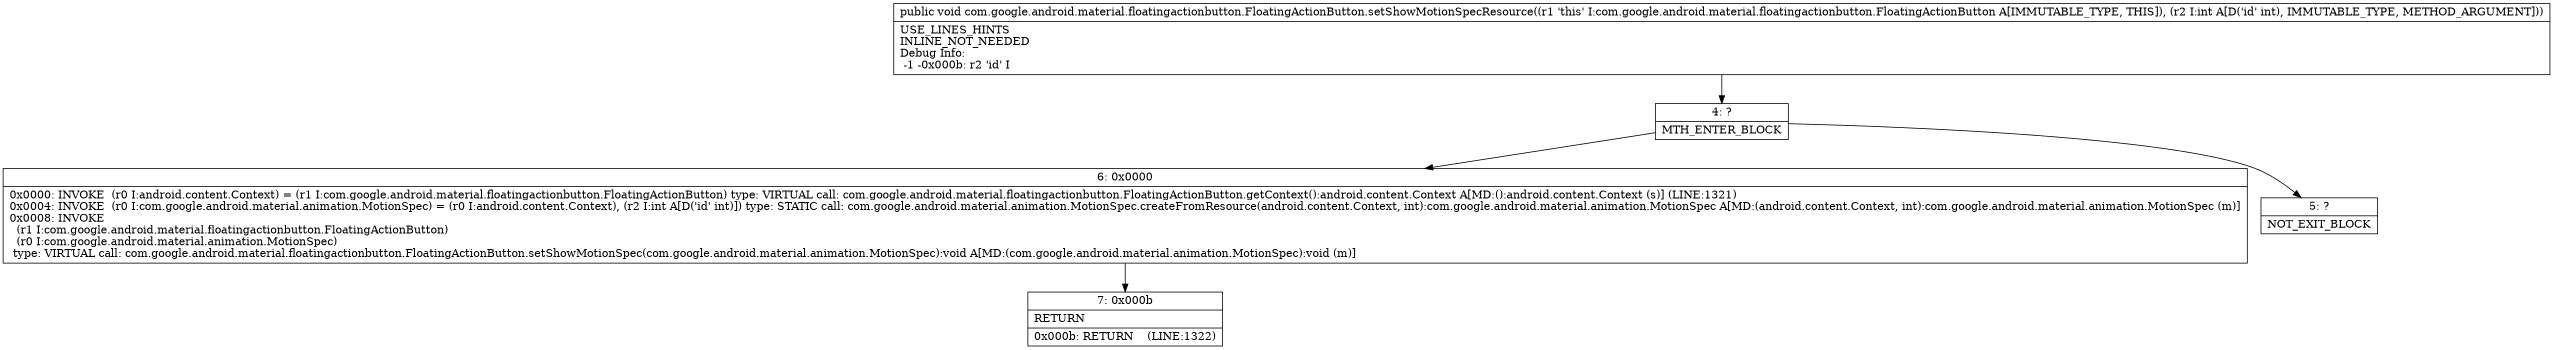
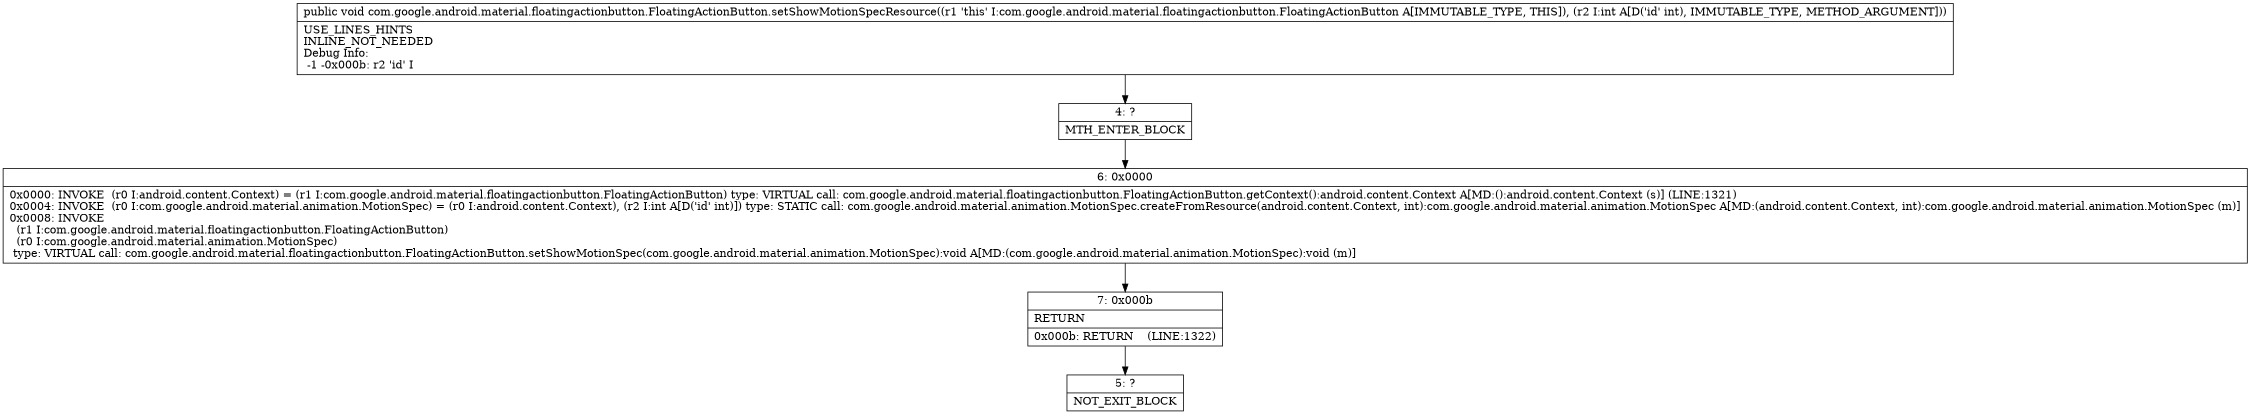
(2046, 136) -> (1125, 357)
